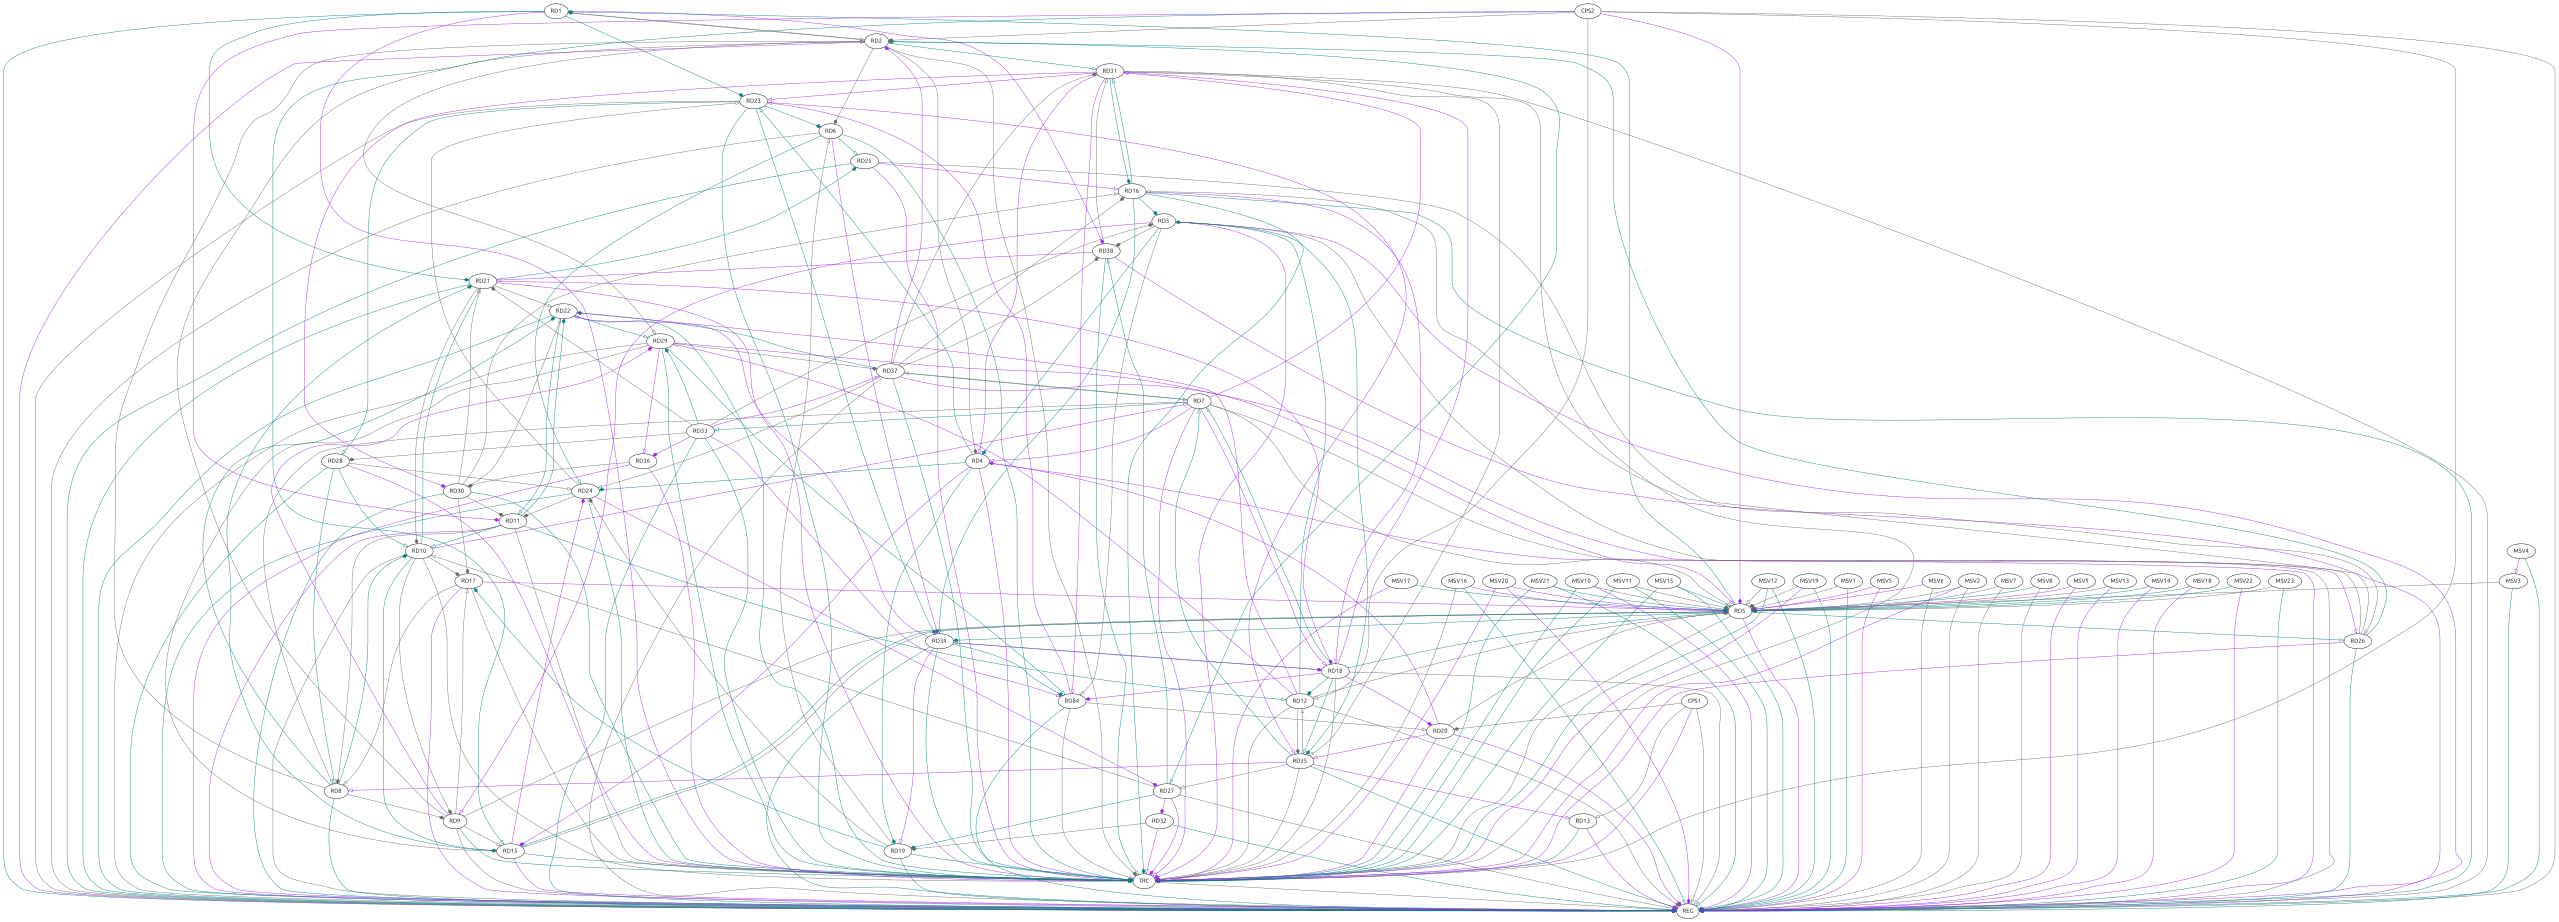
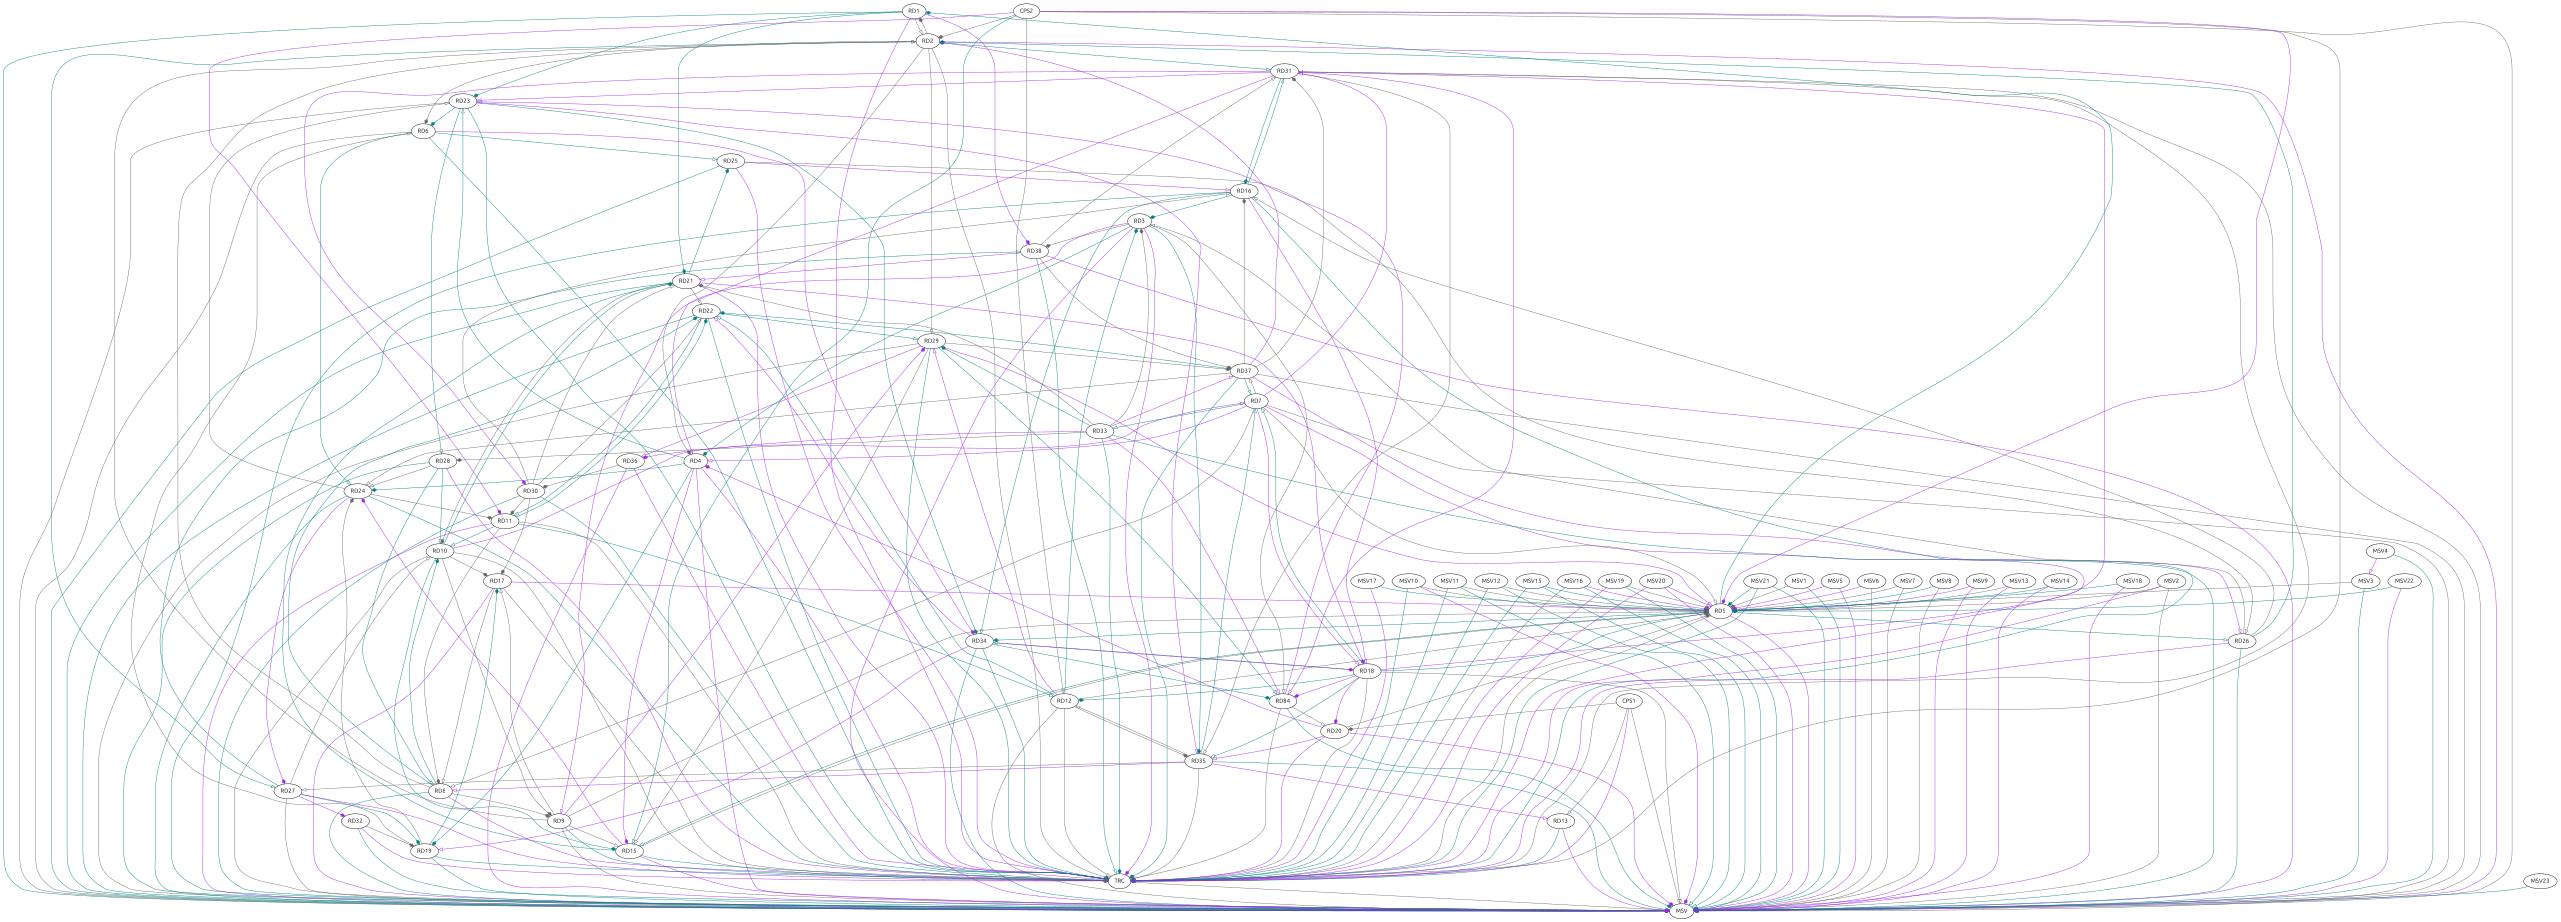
(998, 324) -> (1127, 333)
(1056, 364) -> (877, 521)
(2131, 601) -> none
none -> (618, 863)
(1688, 911) -> (1682, 911)
